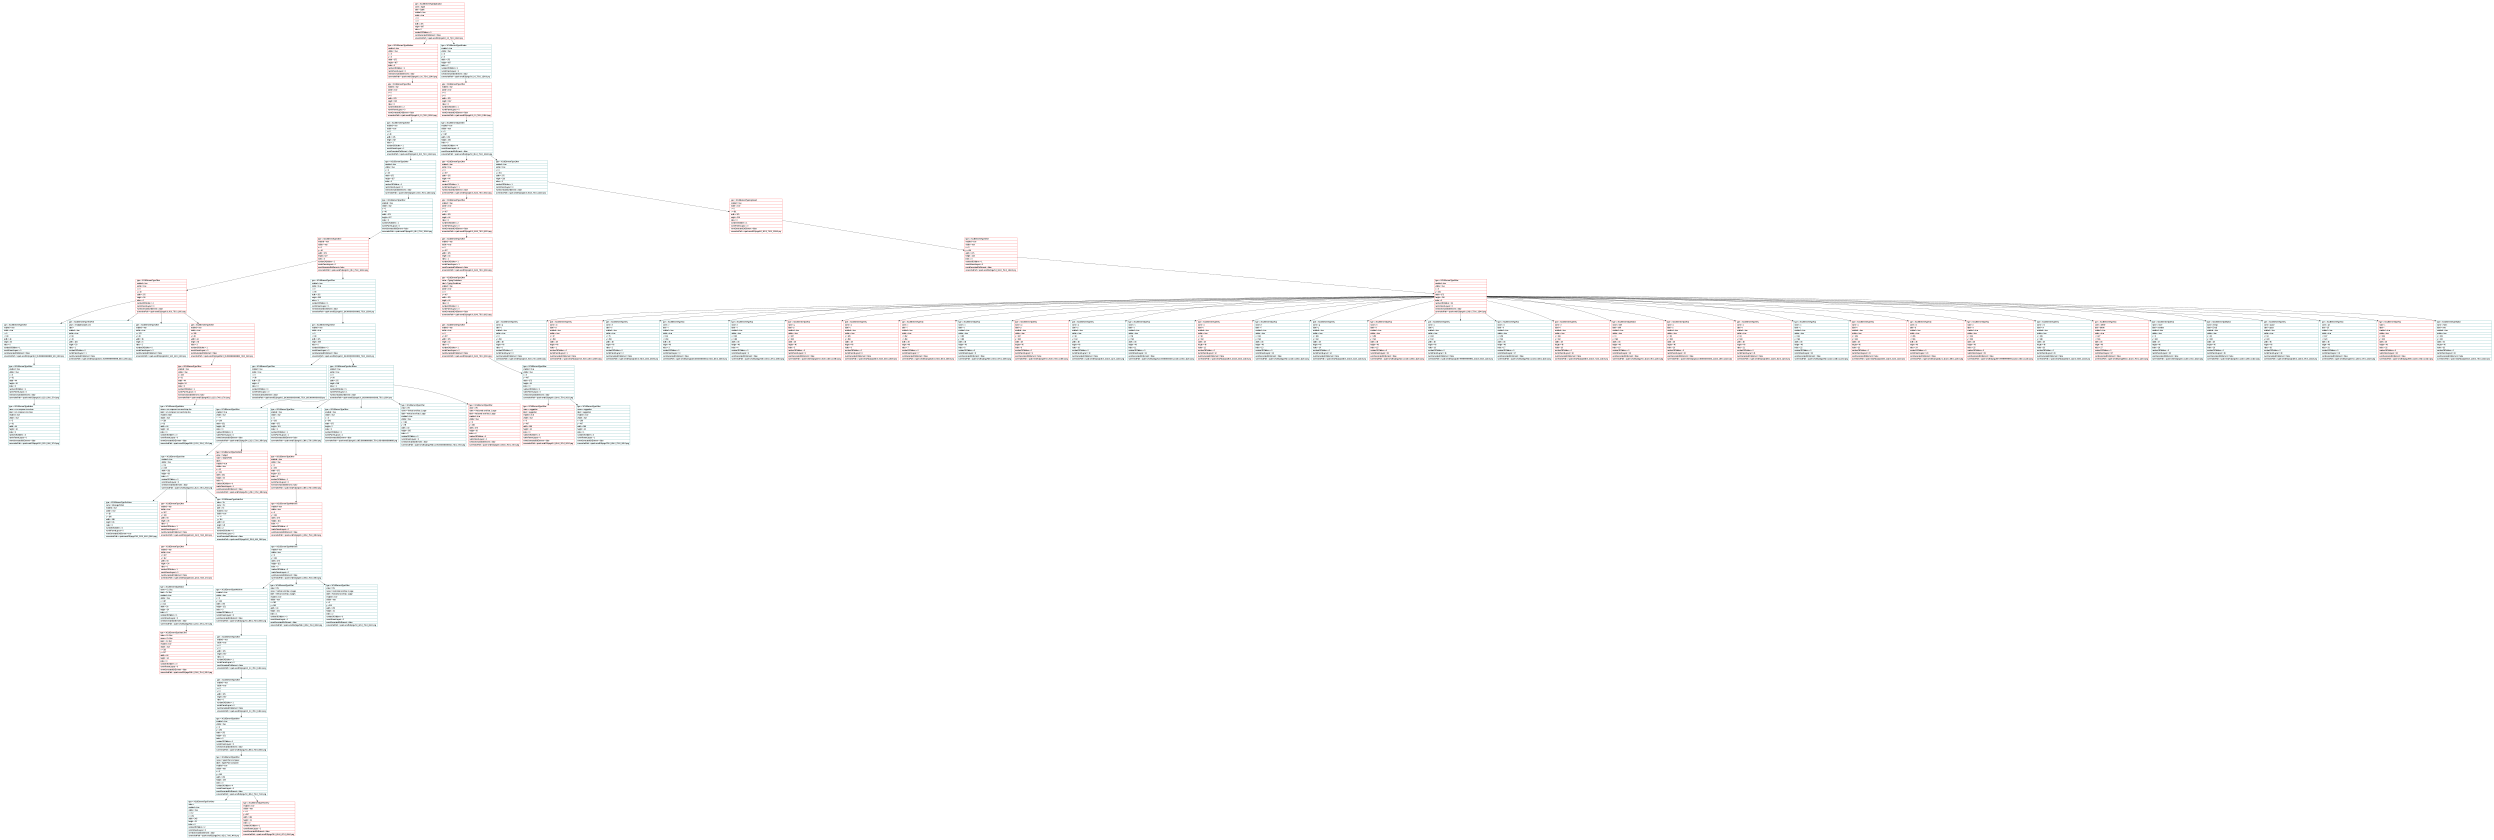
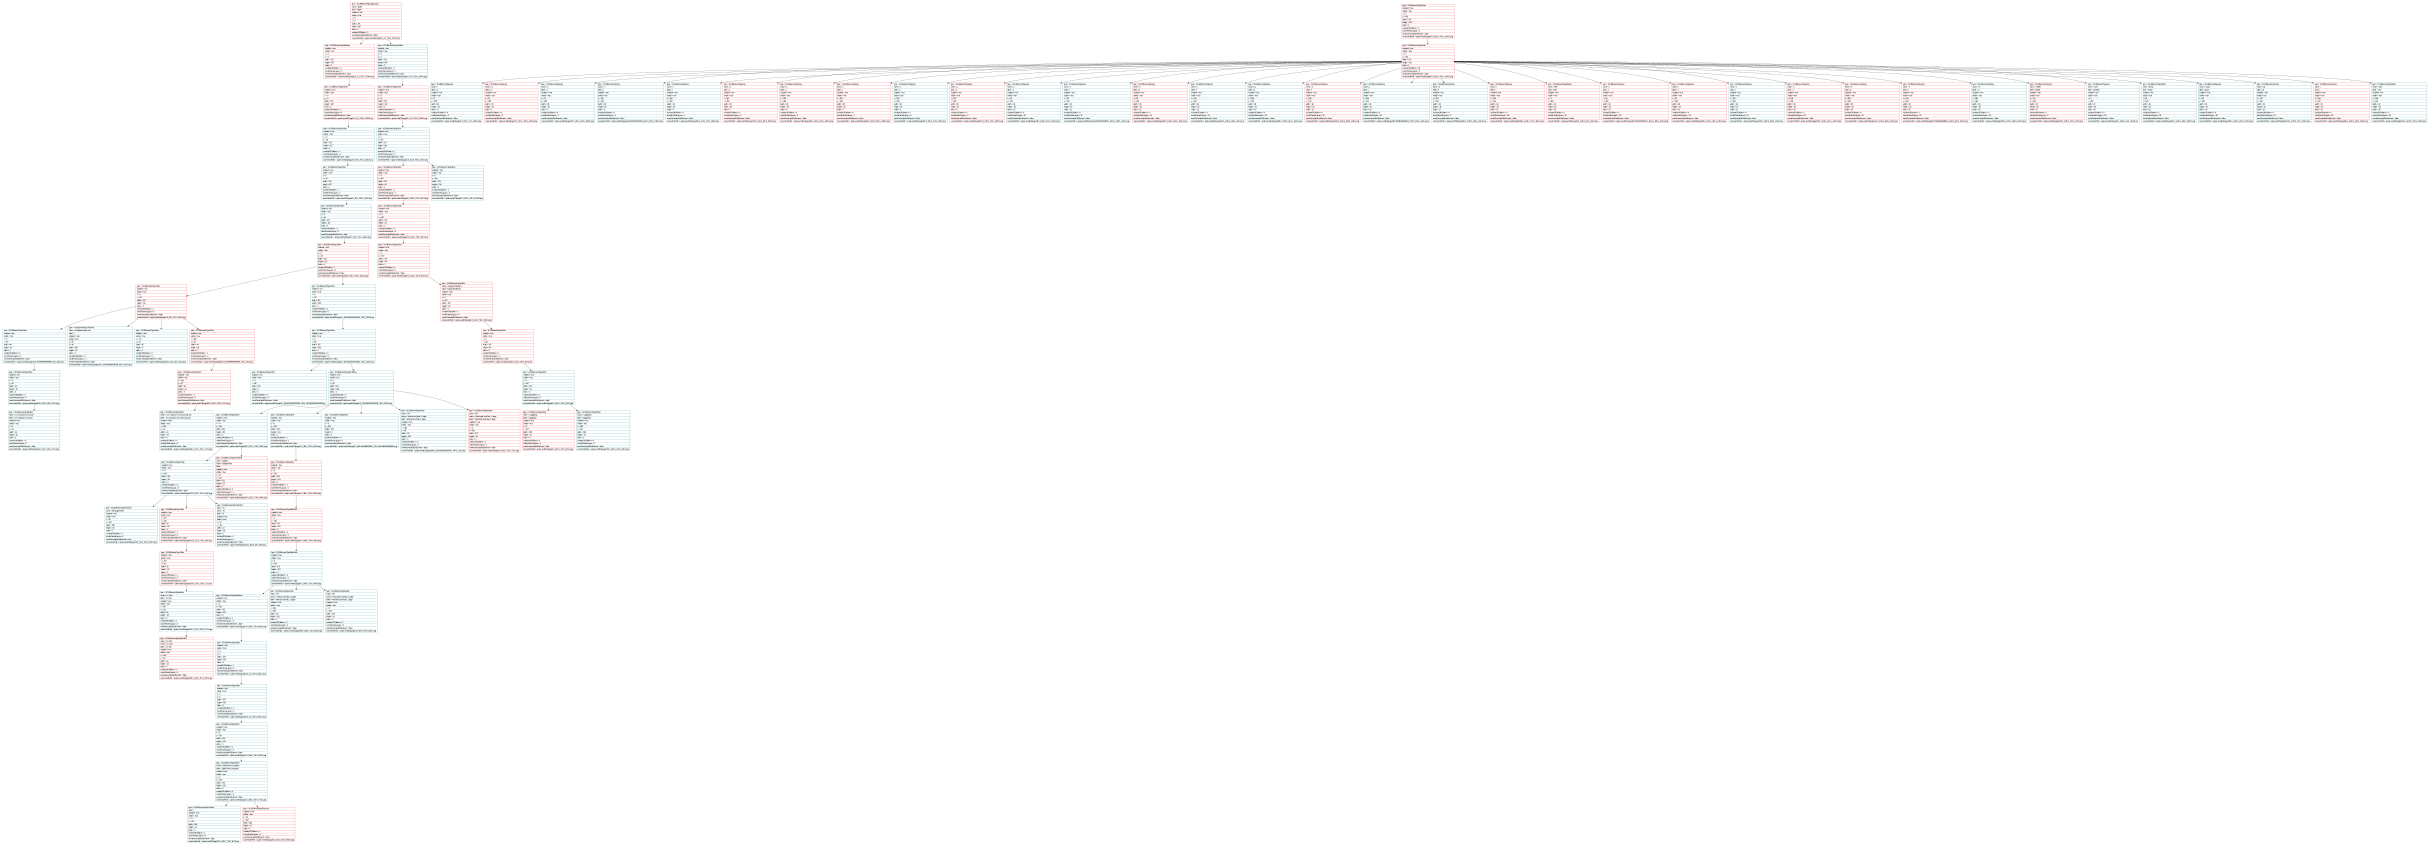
(756, 216) -> none
